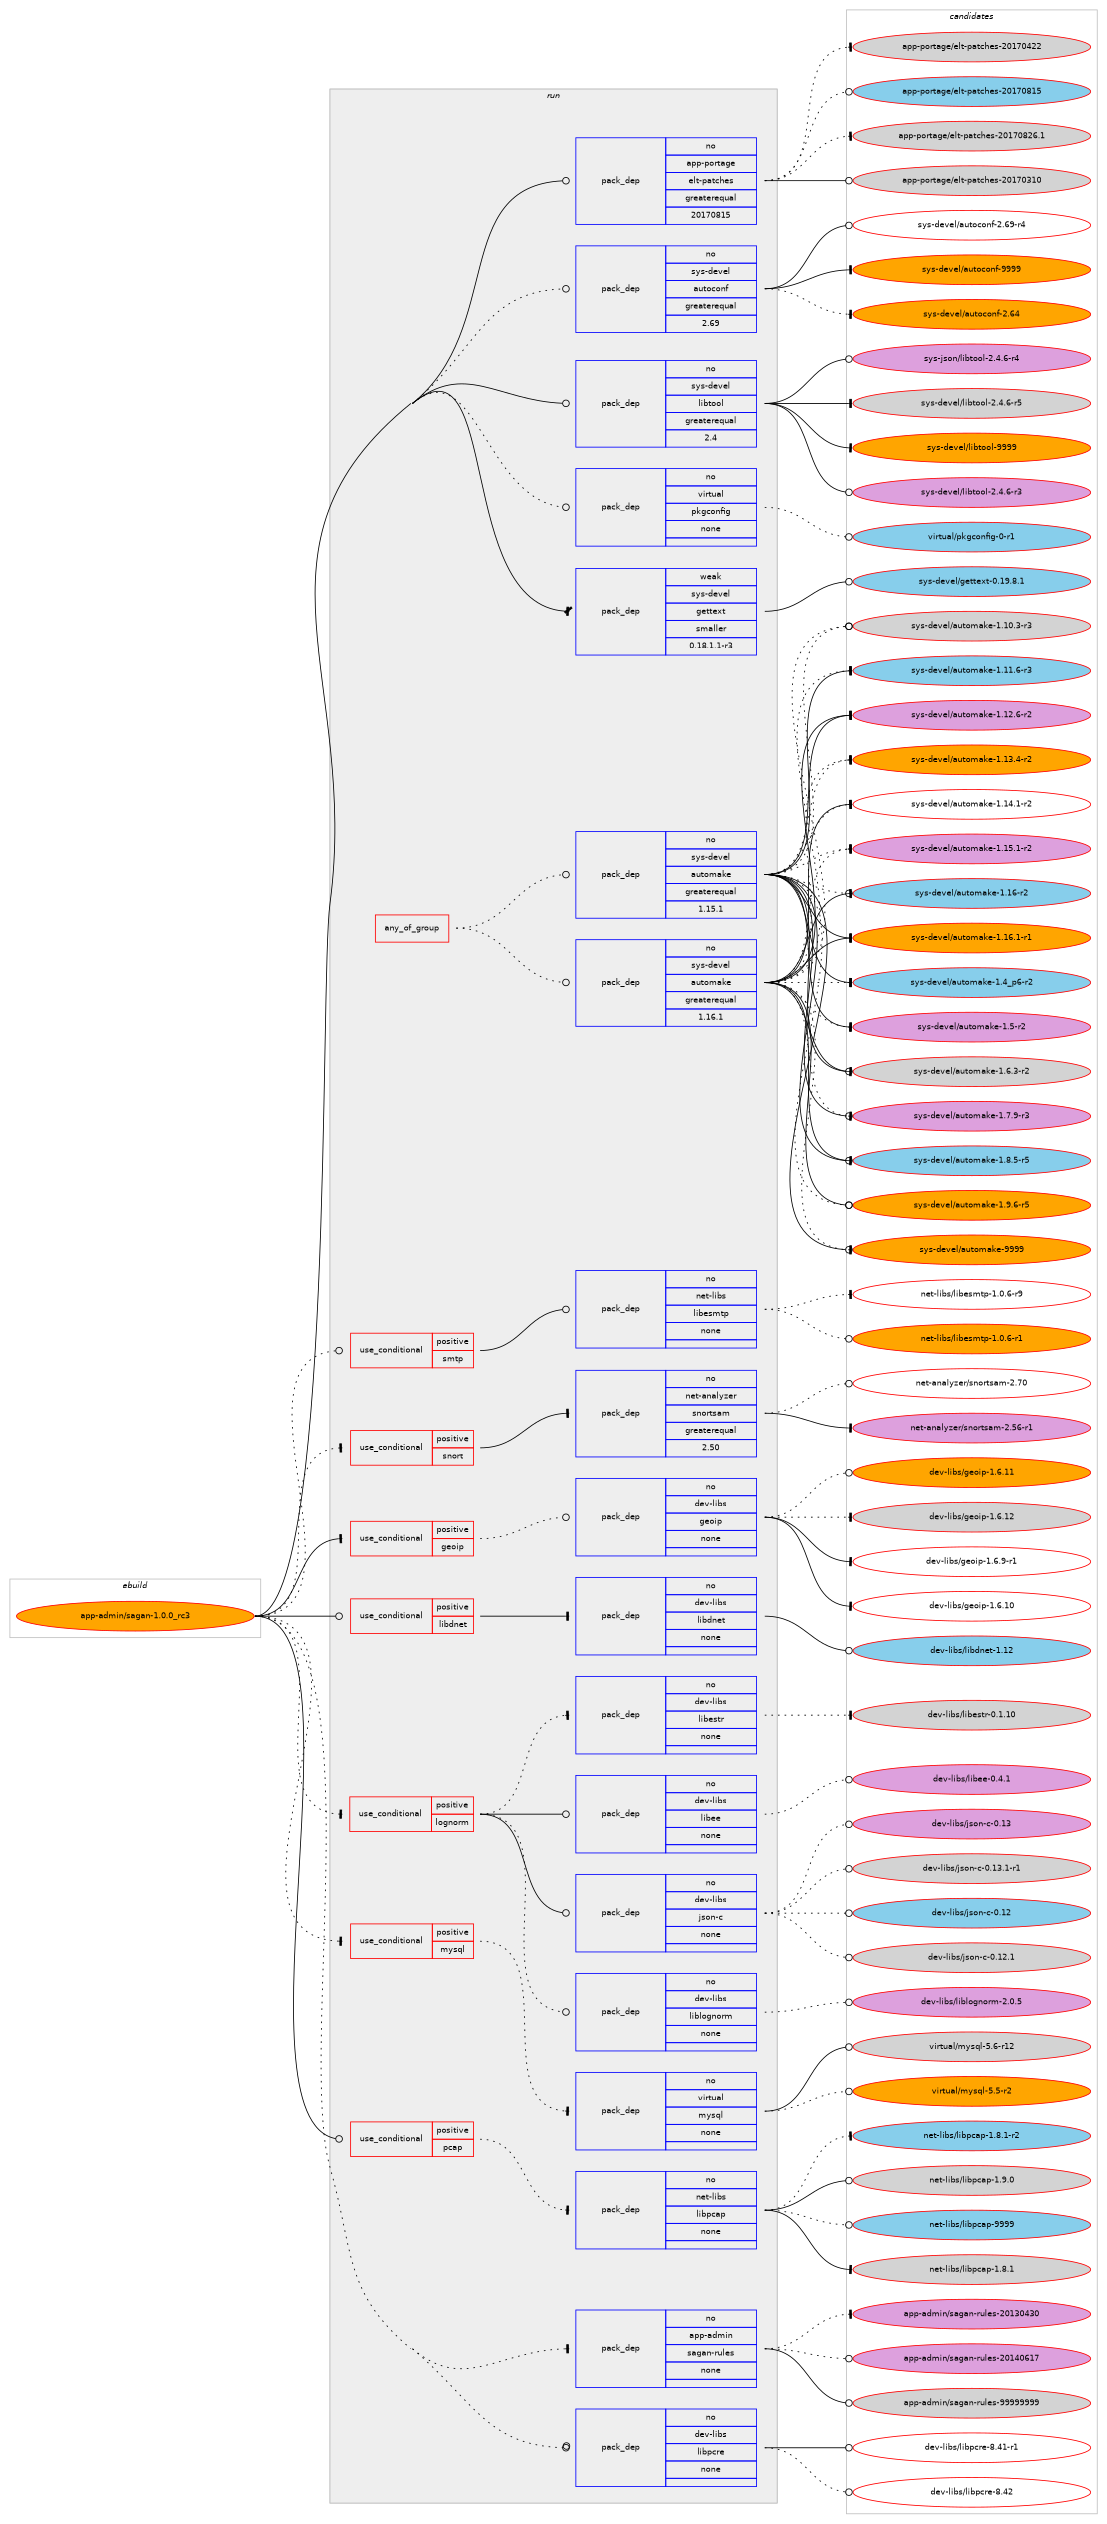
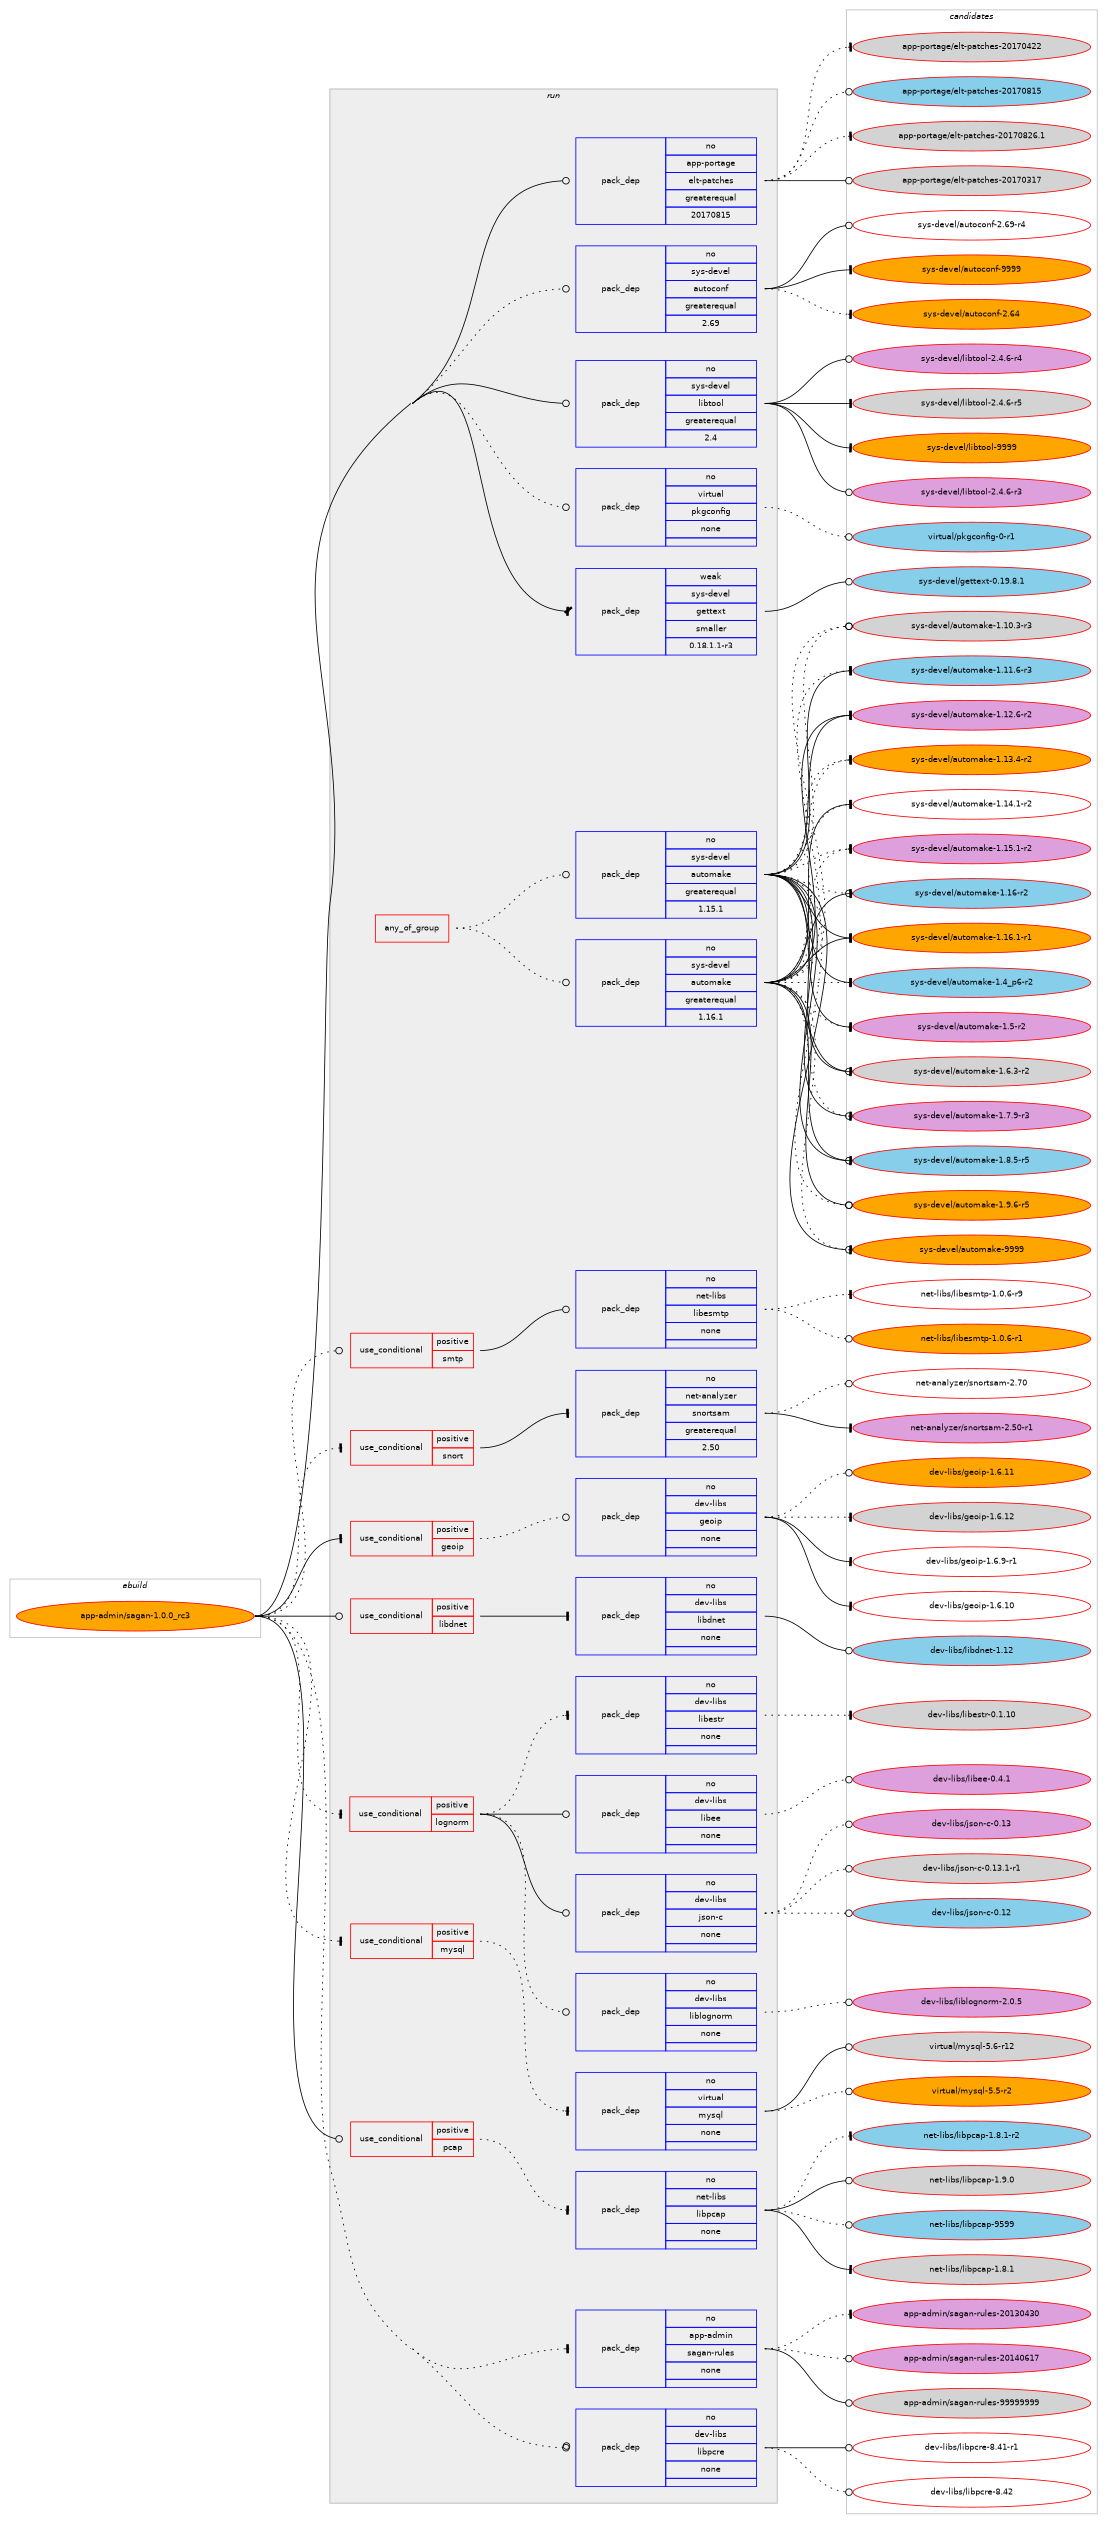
(972, 181) -> (972, 181)
(972, 359) -> (972, 359)
(972, 1428) -> (972, 1428)
(972, 1958) -> none
(972, 2225) -> (972, 2225)
